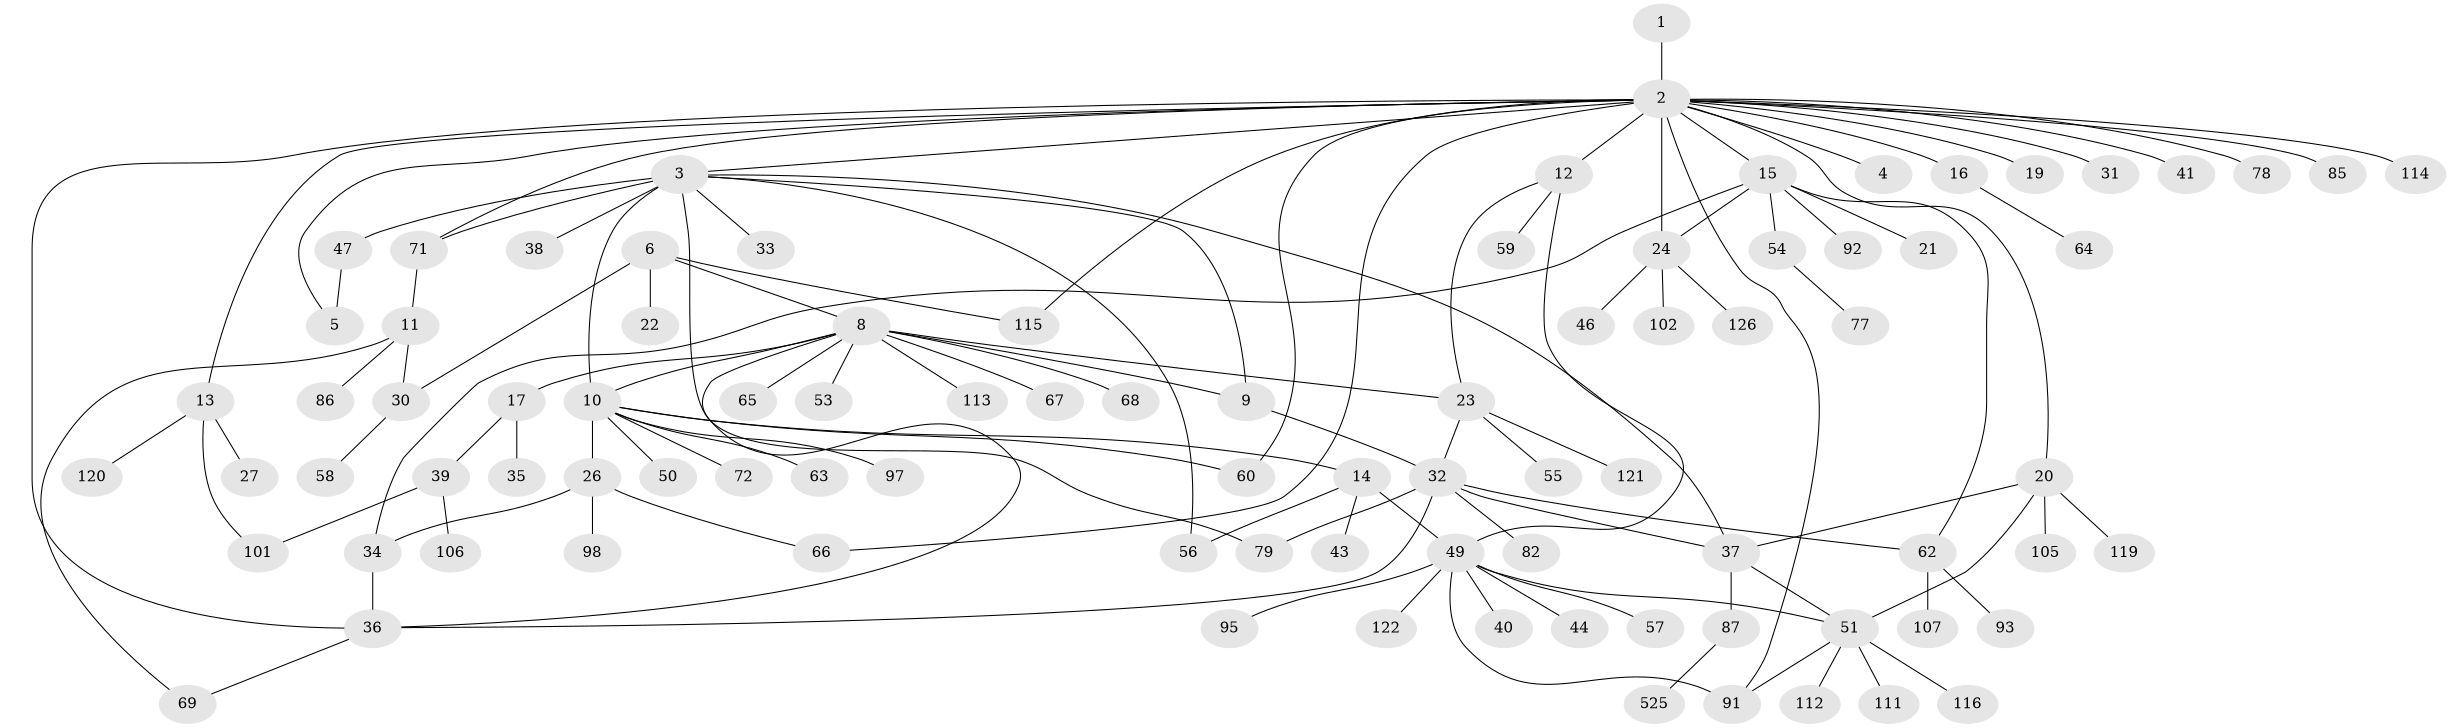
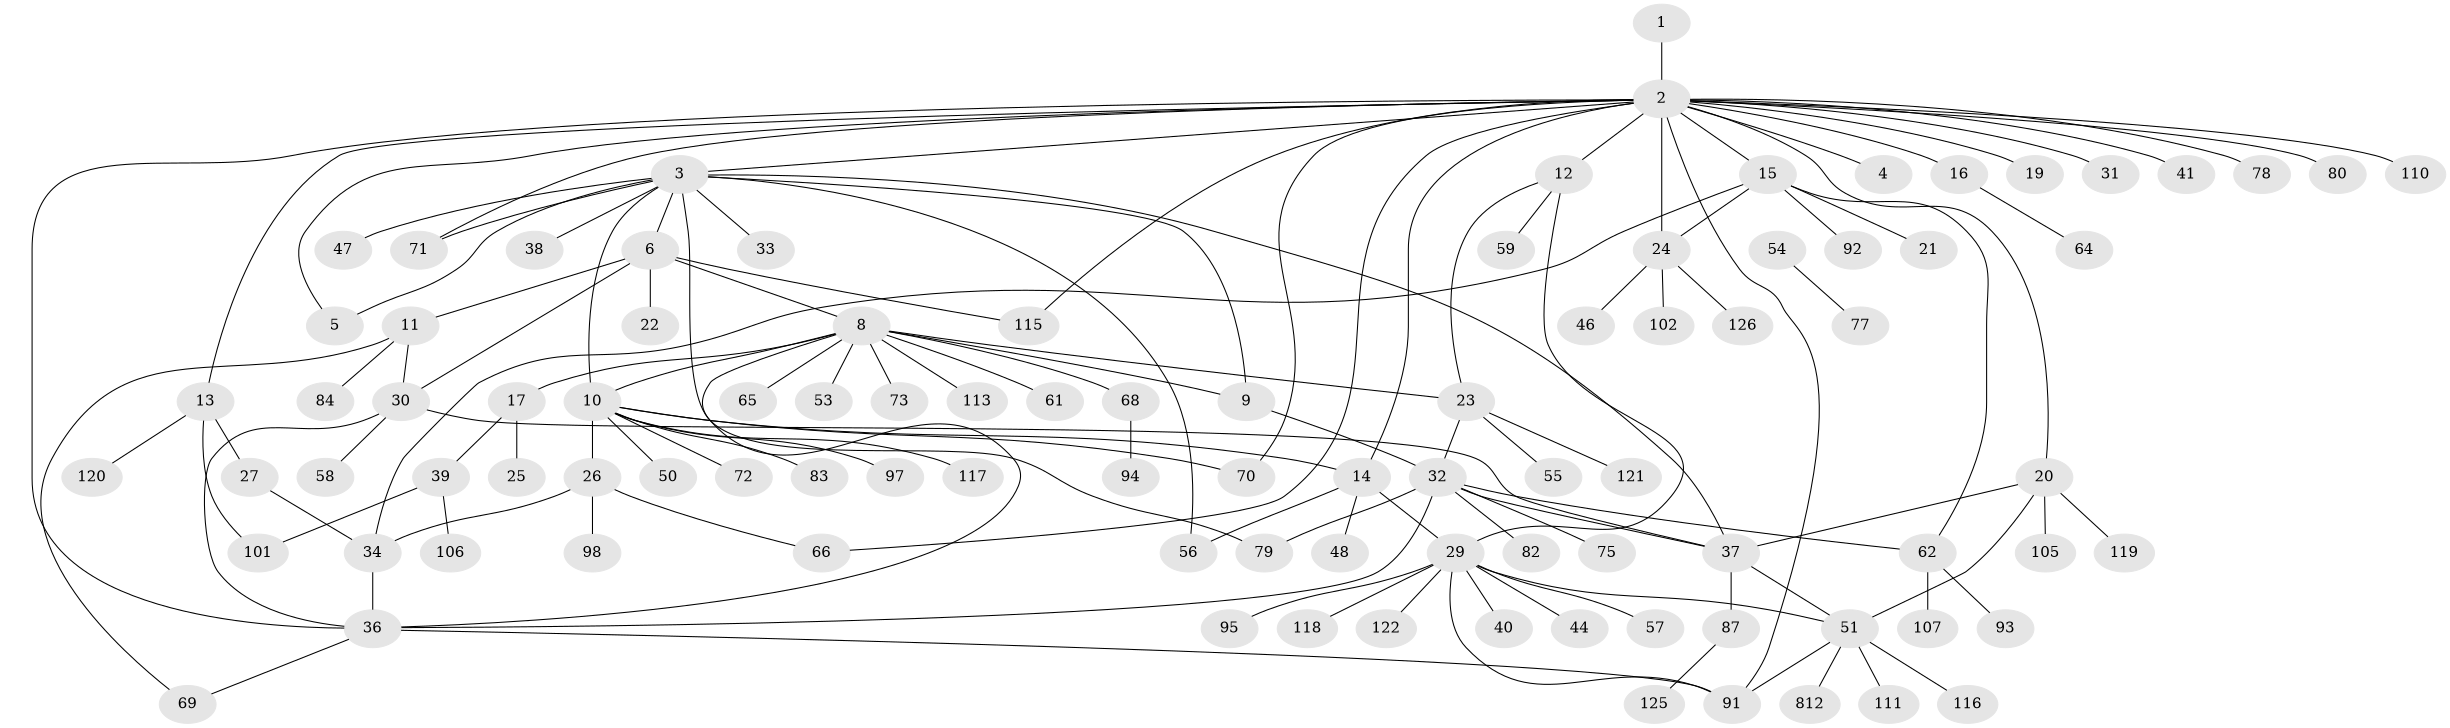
(2338, 175) -> (2338, 175)
(2416, 175) -> (2416, 175)
none -> (665, 212)
(1773, 212) -> none
none -> (1416, 213)
(339, 288) -> (497, 231)
(415, 288) -> (530, 288)
(325, 402) -> (325, 402)
none -> (899, 402)
(1055, 402) -> (1055, 402)
none -> (1077, 430)
(517, 477) -> (517, 477)
(820, 477) -> (820, 477)
none -> (973, 477)
none -> (1131, 477)
(1246, 477) -> (1246, 477)
none -> (204, 497)
none -> (311, 515)
(1340, 553) -> (1340, 553)
(1456, 553) -> (1456, 553)
none -> (1607, 553)
none -> (1307, 629)
none -> (1057, 647)
(1654, 704) -> (1654, 704)
(1810, 704) -> (1810, 704)
